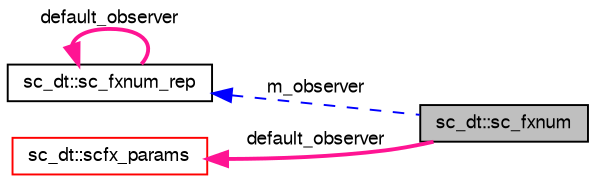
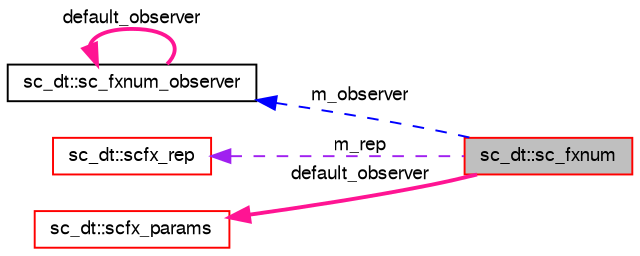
(110, 83) -> (132, 83)
(504, 123) -> (548, 156)
none -> (132, 156)
